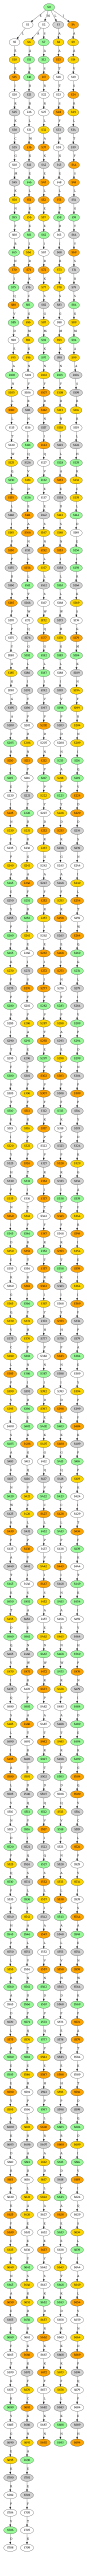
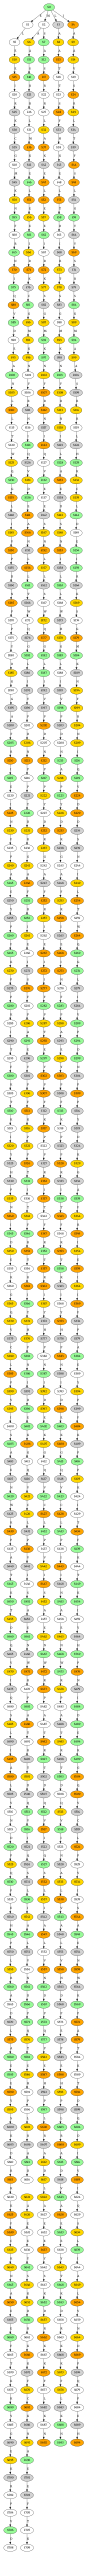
(27, 2188) -> none
